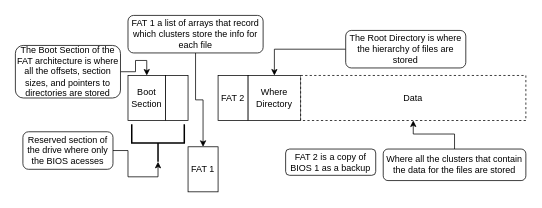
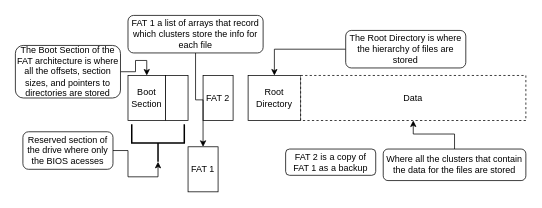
(233, 98) -> (218, 98)
(274, 98) -> (274, 98)
(330, 162) -> (330, 162)
